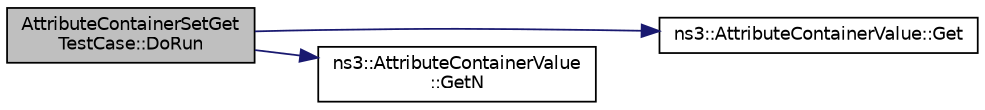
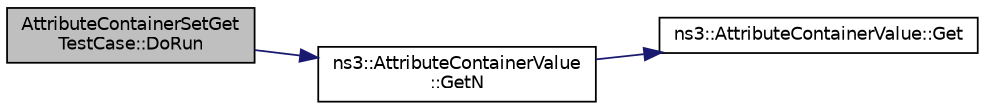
(448, 29) -> (620, 57)
